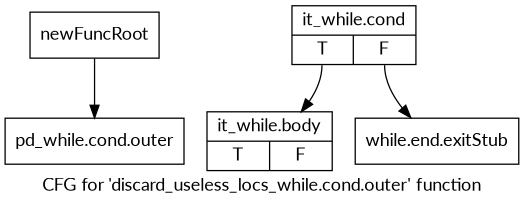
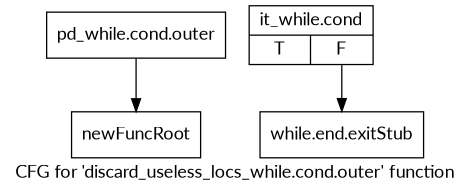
(95, 82) -> (136, 78)
(270, 141) -> none
